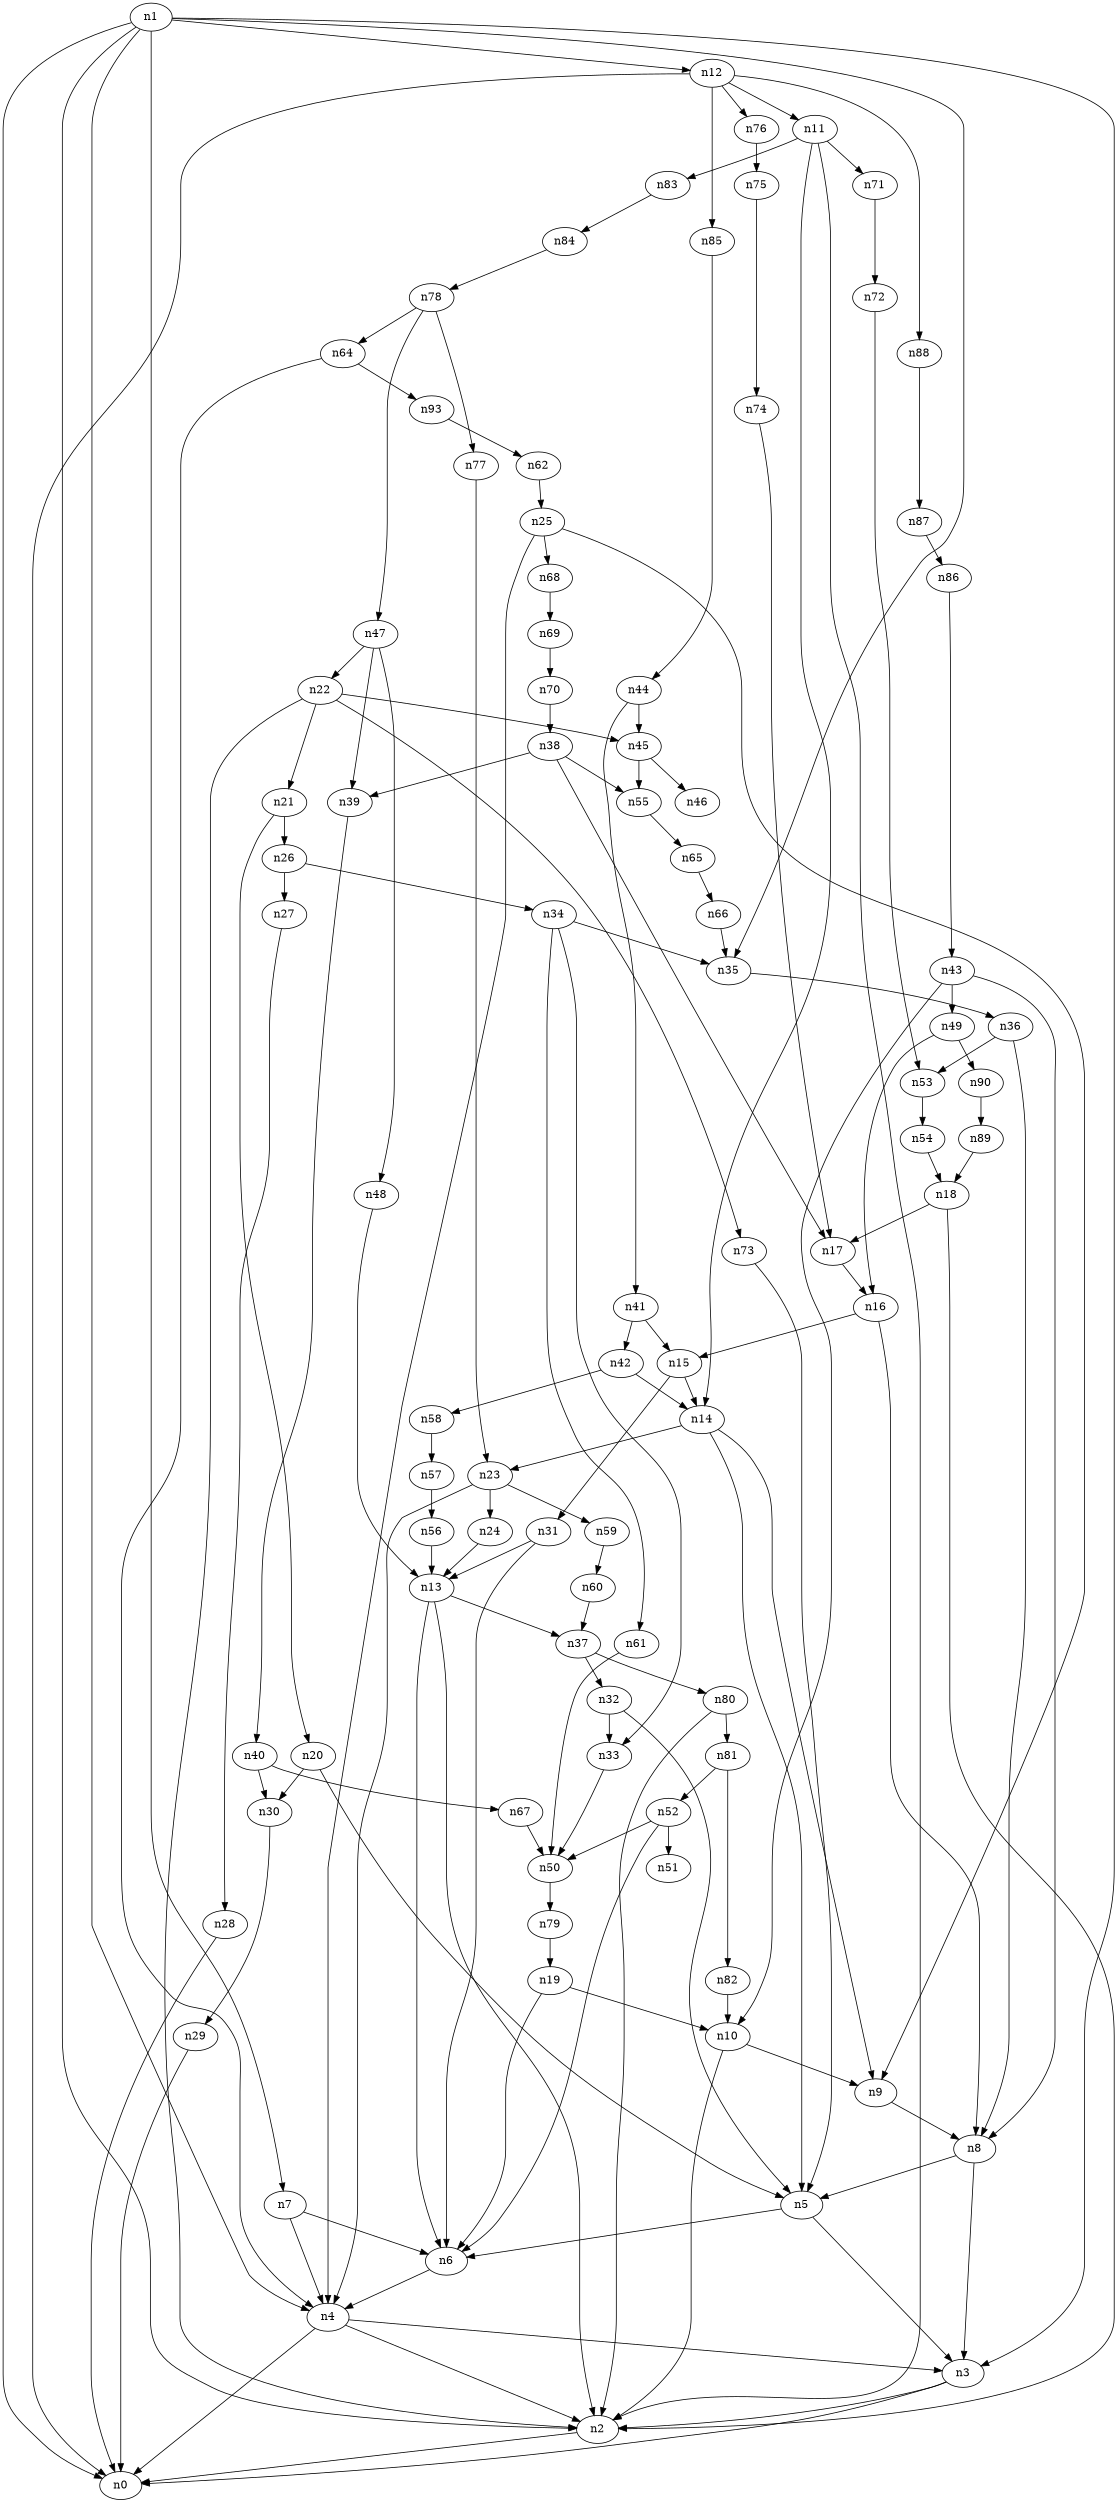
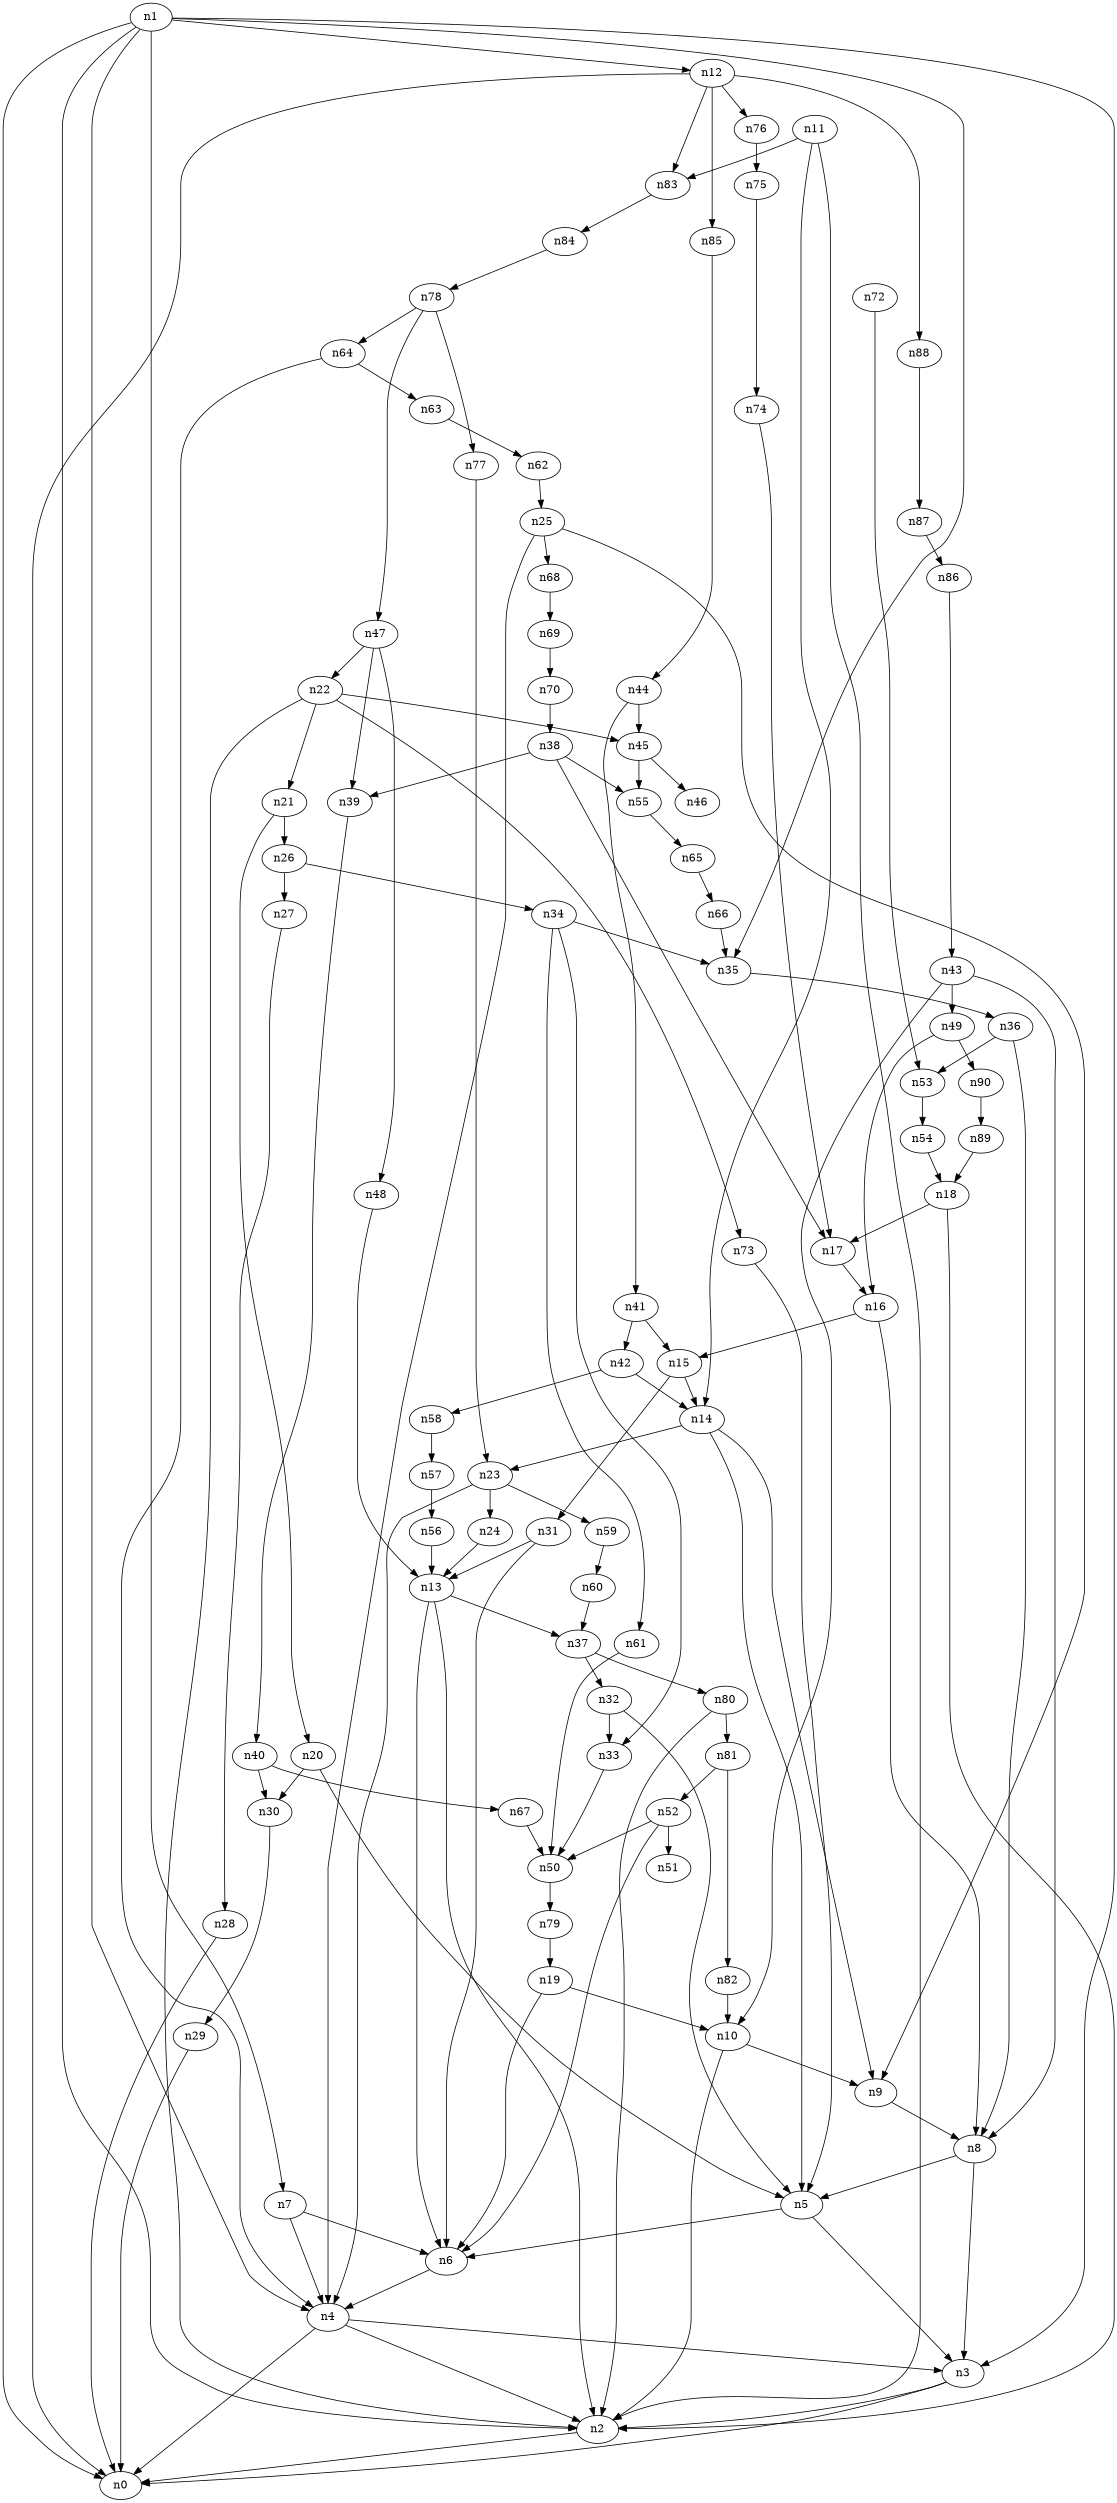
(760, 99) -> (691, 126)
(875, 185) -> none
(432, 410) -> (432, 410)
